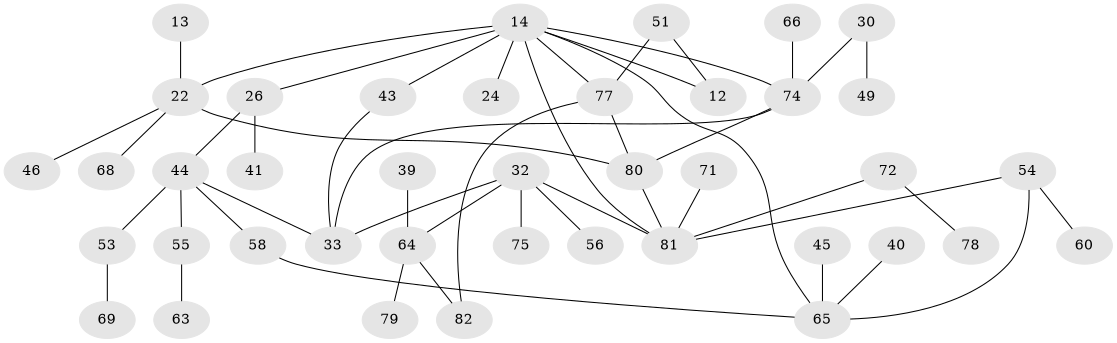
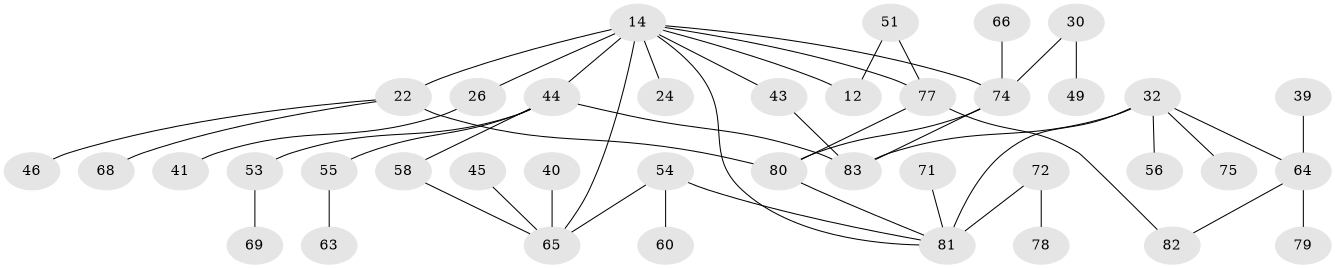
(181, 23) -> none
(218, 134) -> (595, 60)
(333, 246) -> (853, 171)
